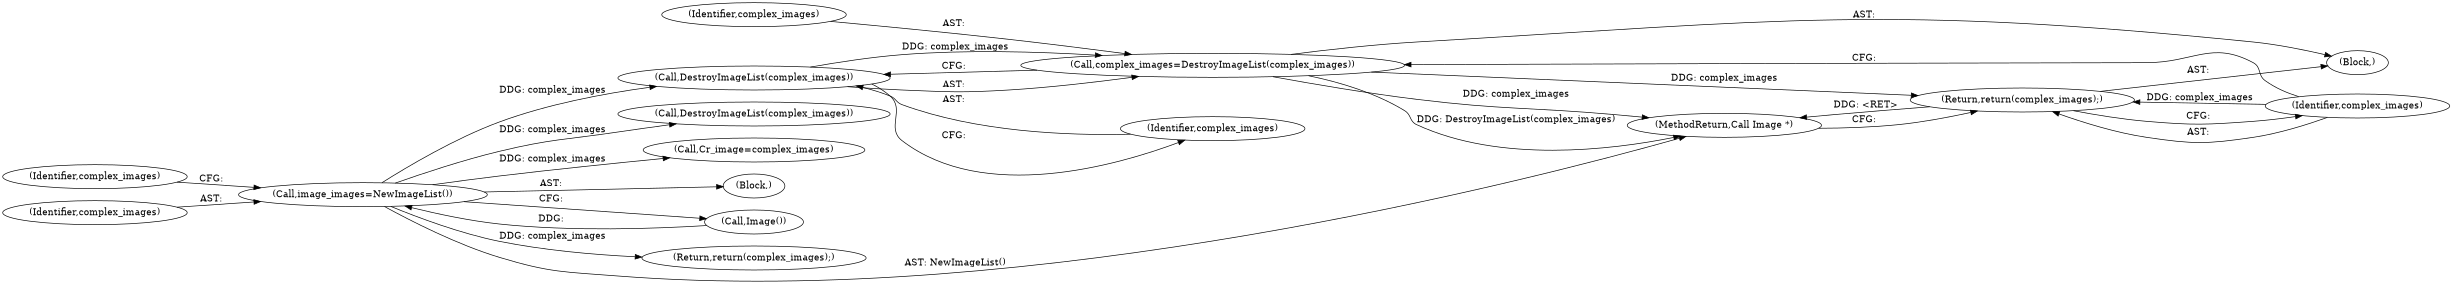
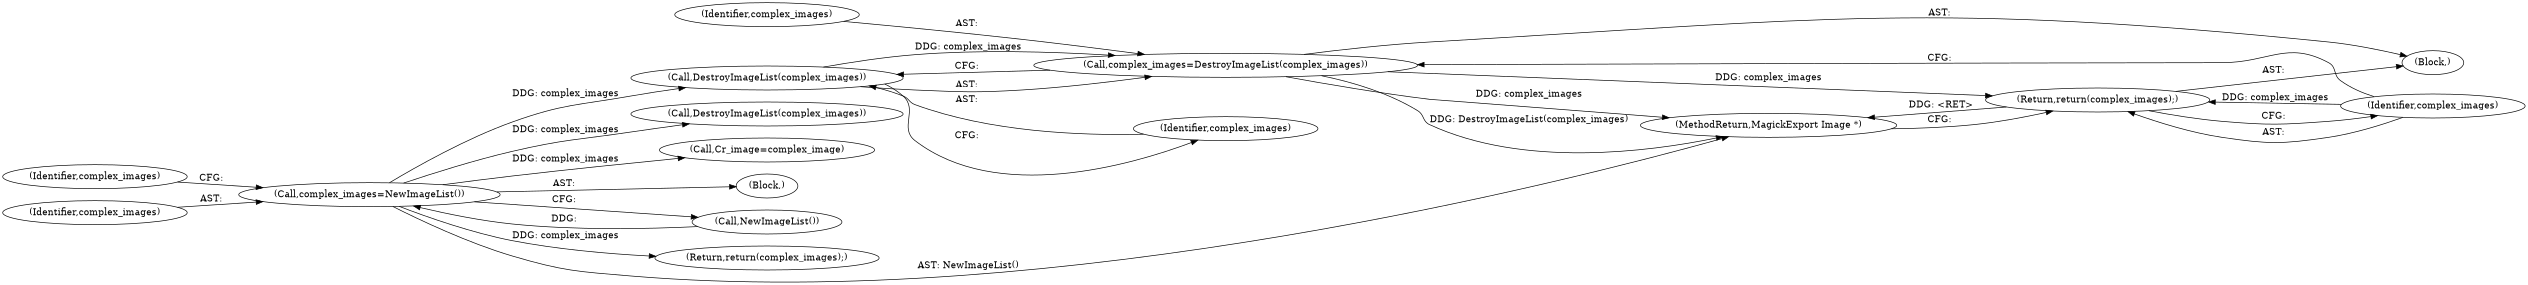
(1724, 125) -> (1769, 125)
(754, 150) -> (767, 150)
(363, 195) -> (369, 195)
(754, 222) -> (767, 222)
